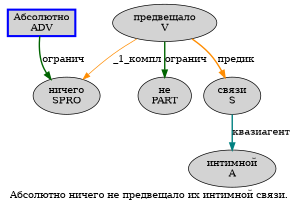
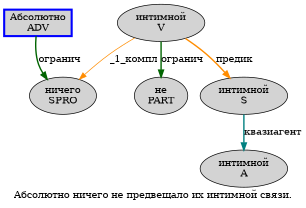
(165, 23) -> (161, 23)
(232, 96) -> (244, 96)
